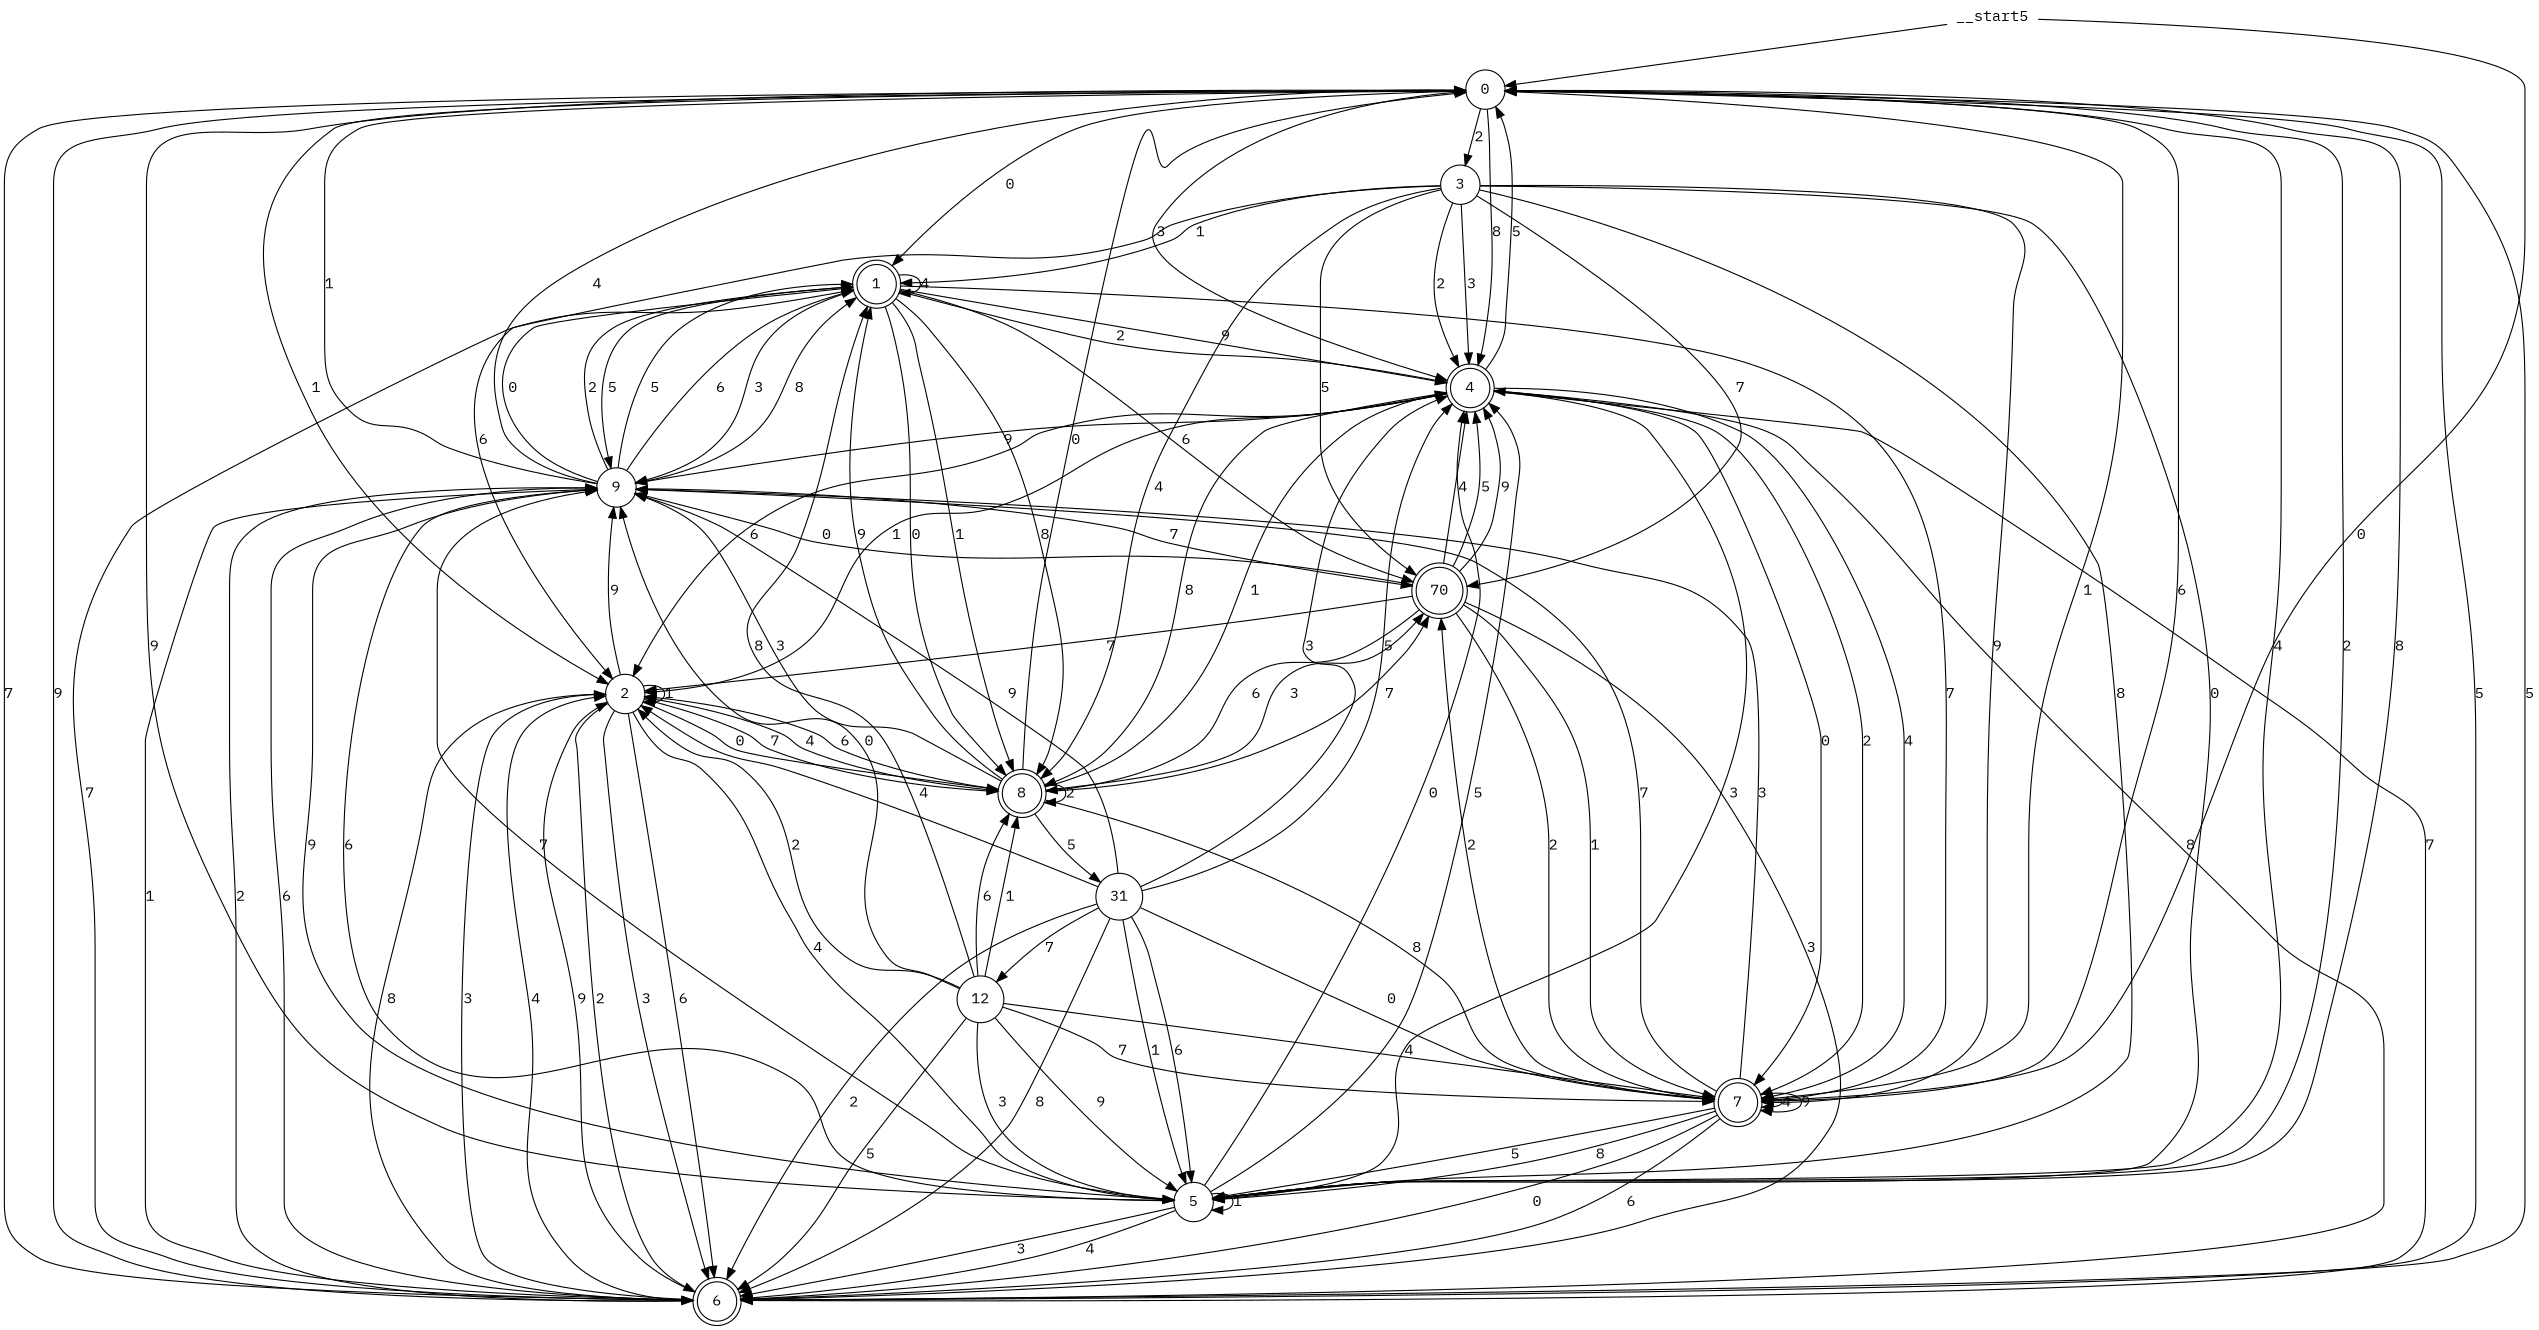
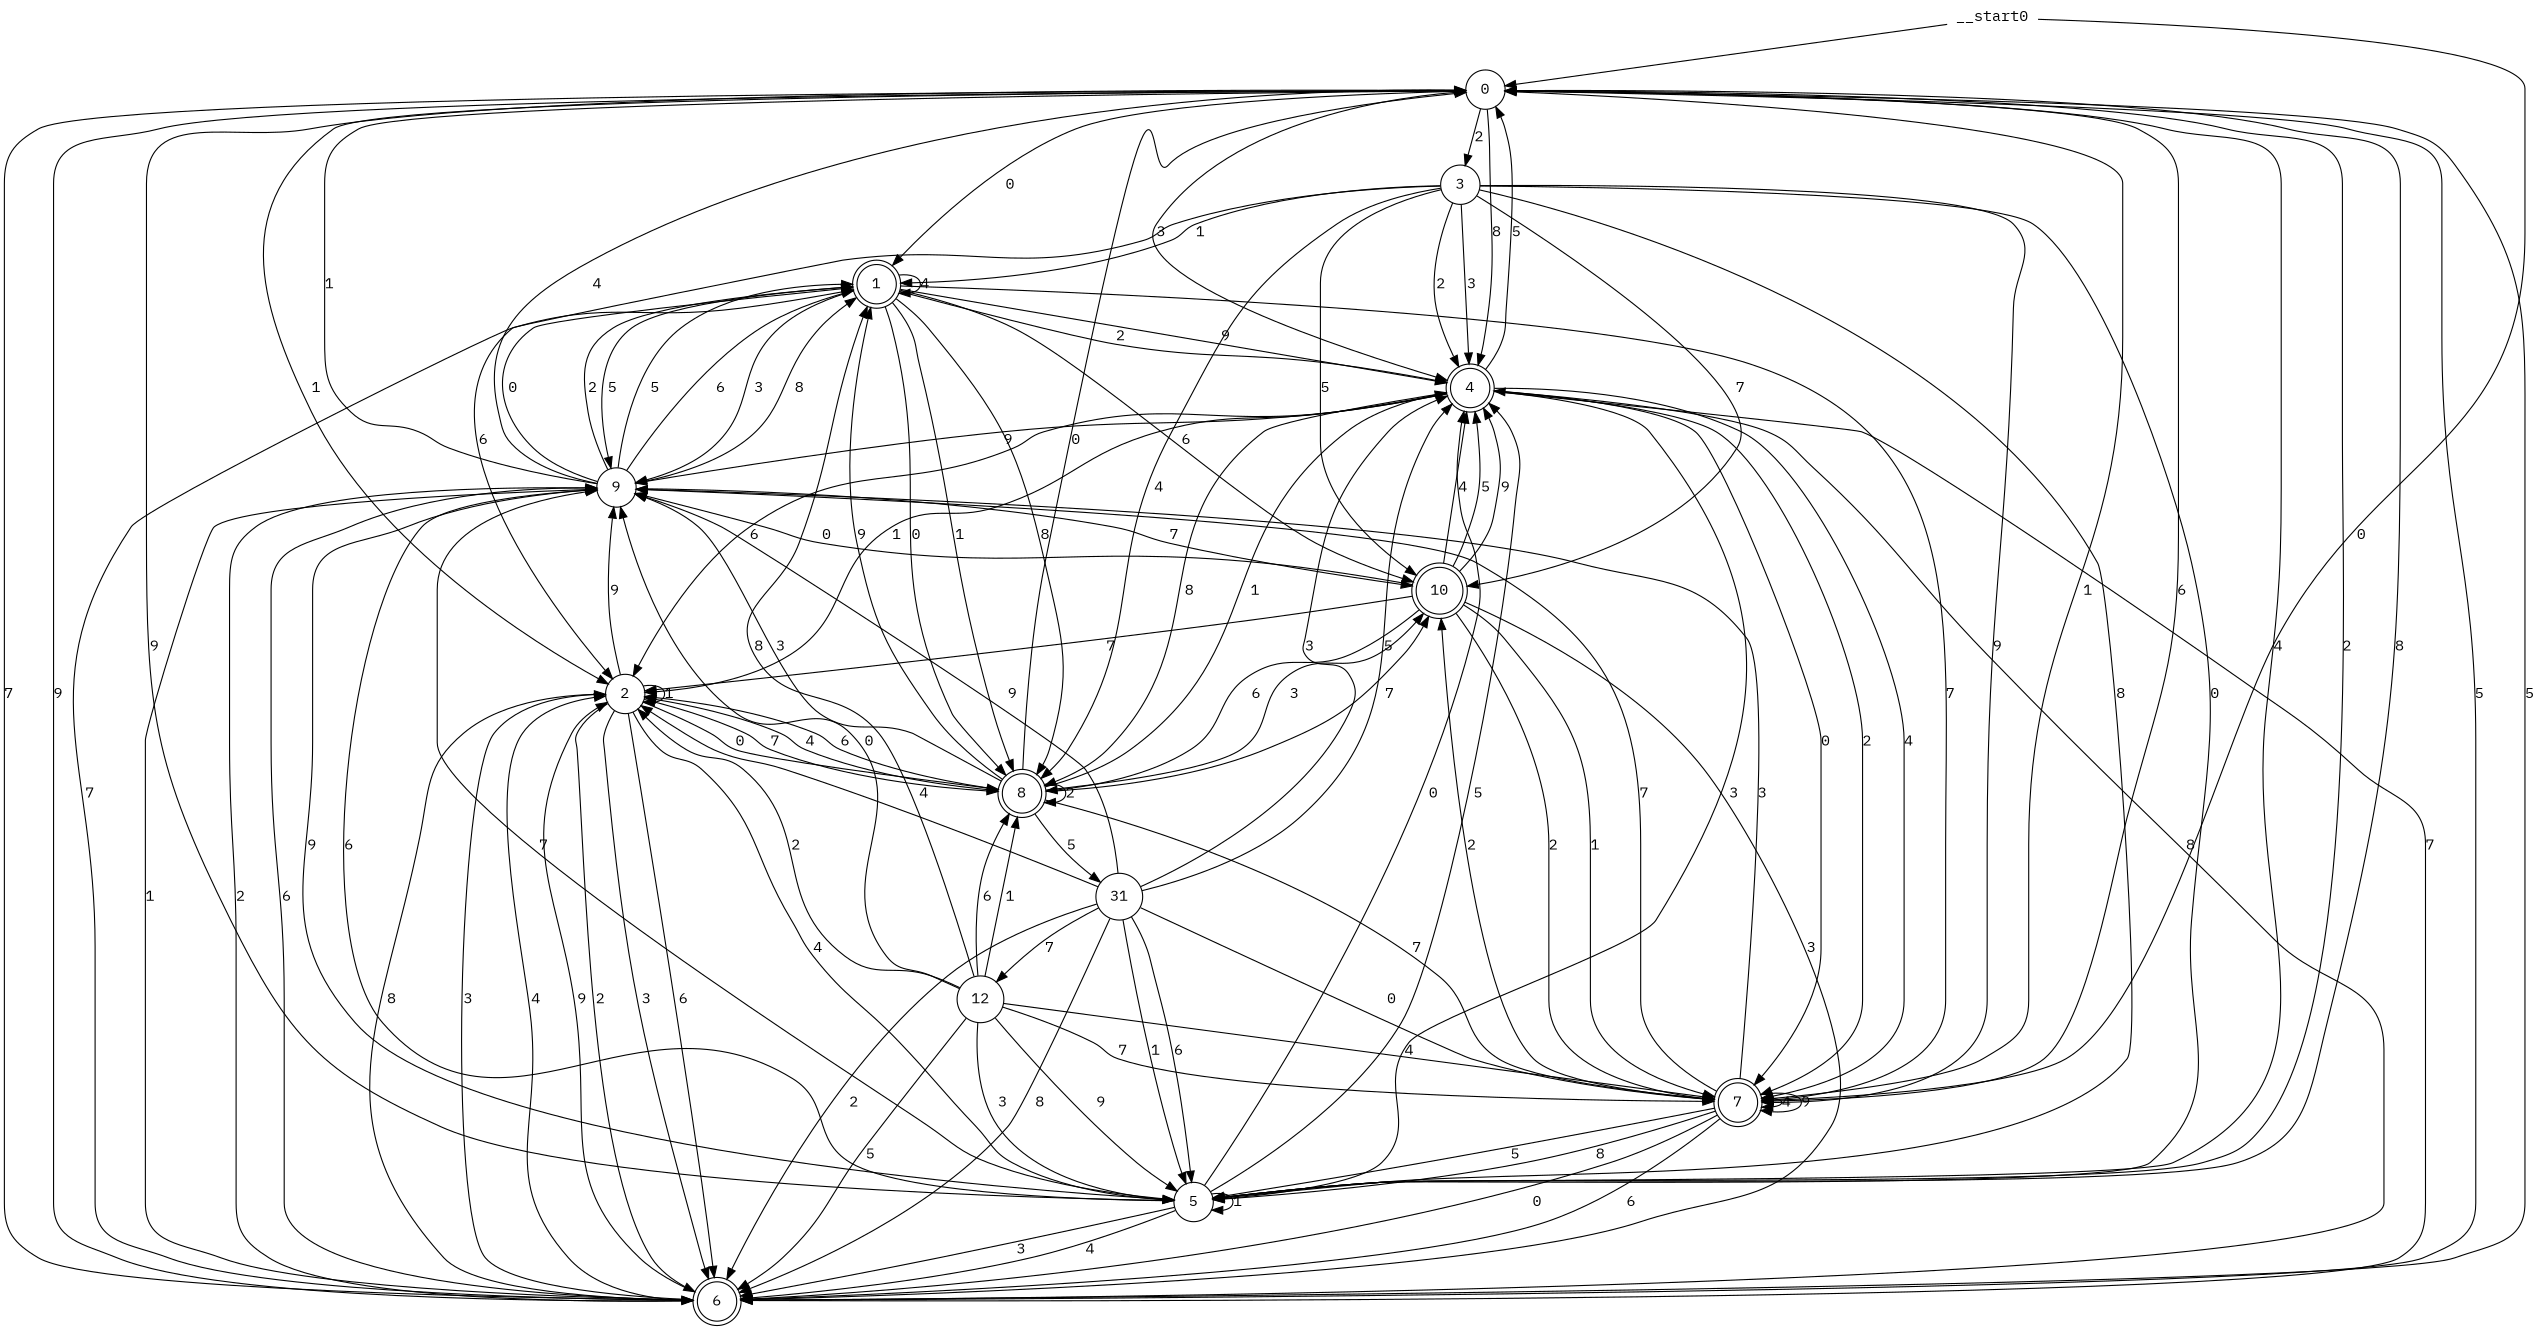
(1993, 17) -> (1993, 17)
(1440, 591) -> (1440, 591)
(1417, 948) -> (1417, 948)
